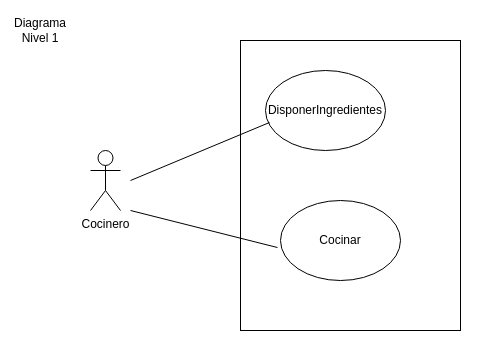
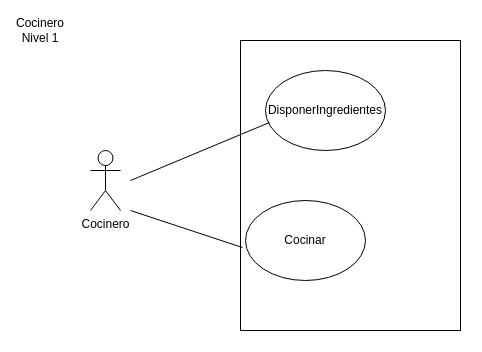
(41, 31) -> (41, 31)
(341, 241) -> (306, 241)
